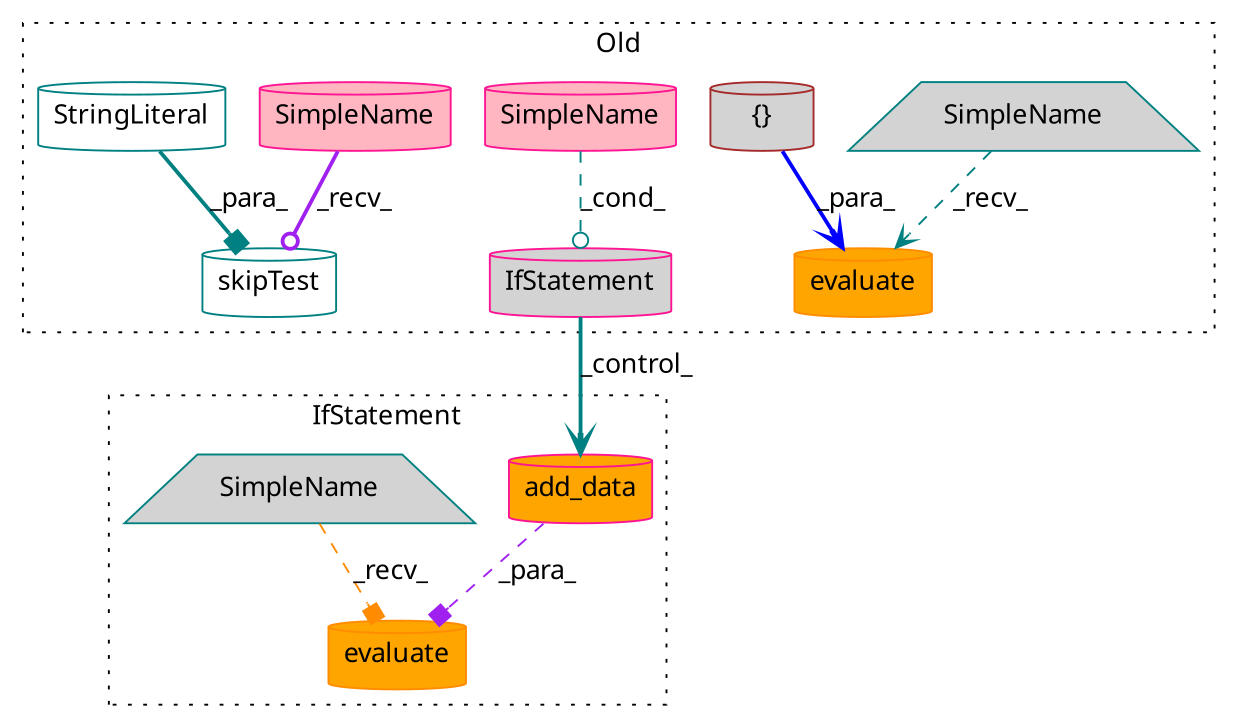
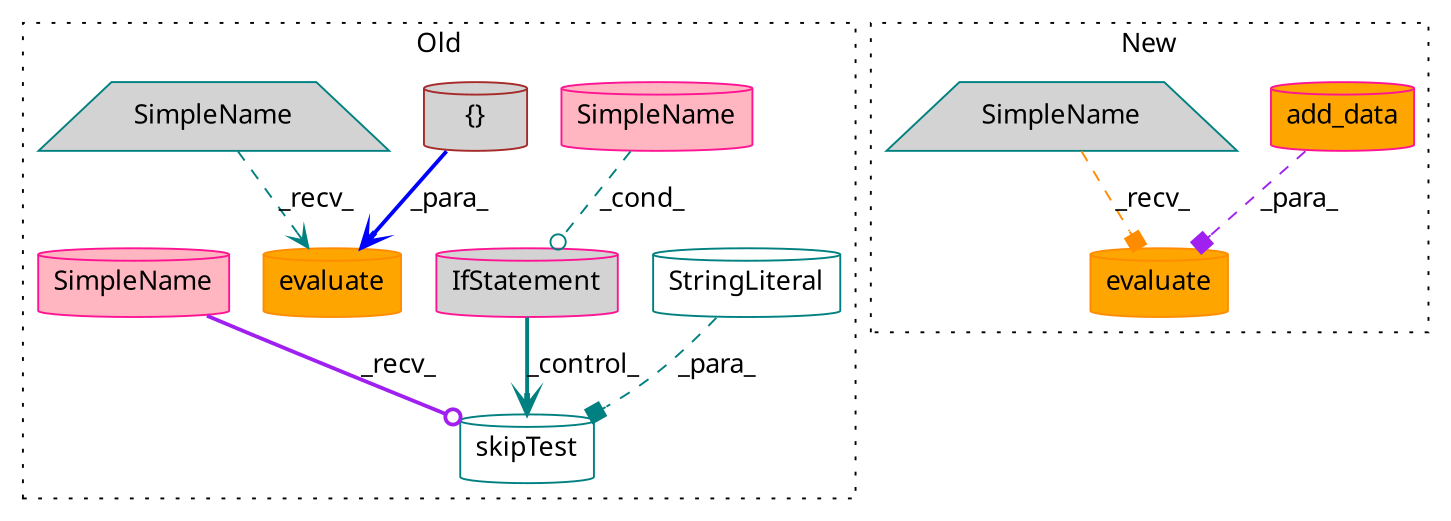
(194, 192) -> (665, 366)
(581, 376) -> (527, 356)
(388, 417) -> (1150, 45)
